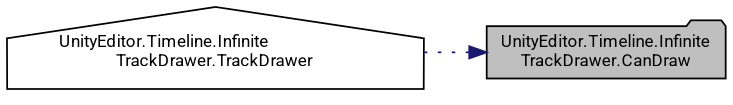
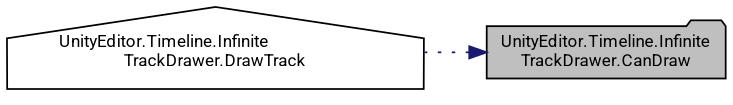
(215, 52) -> (215, 52)
